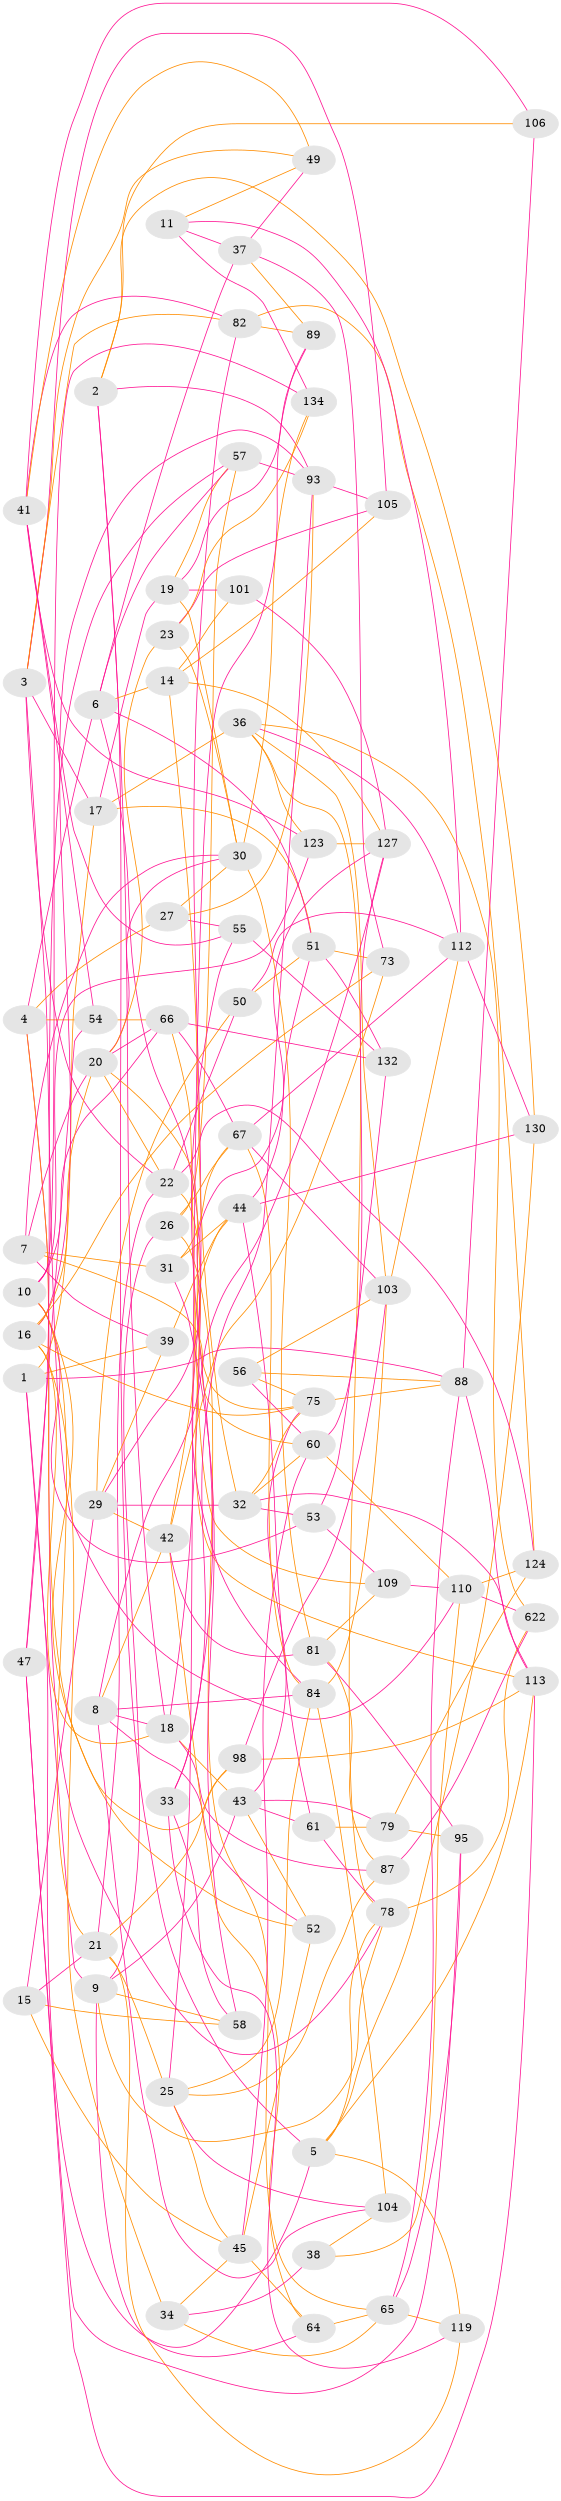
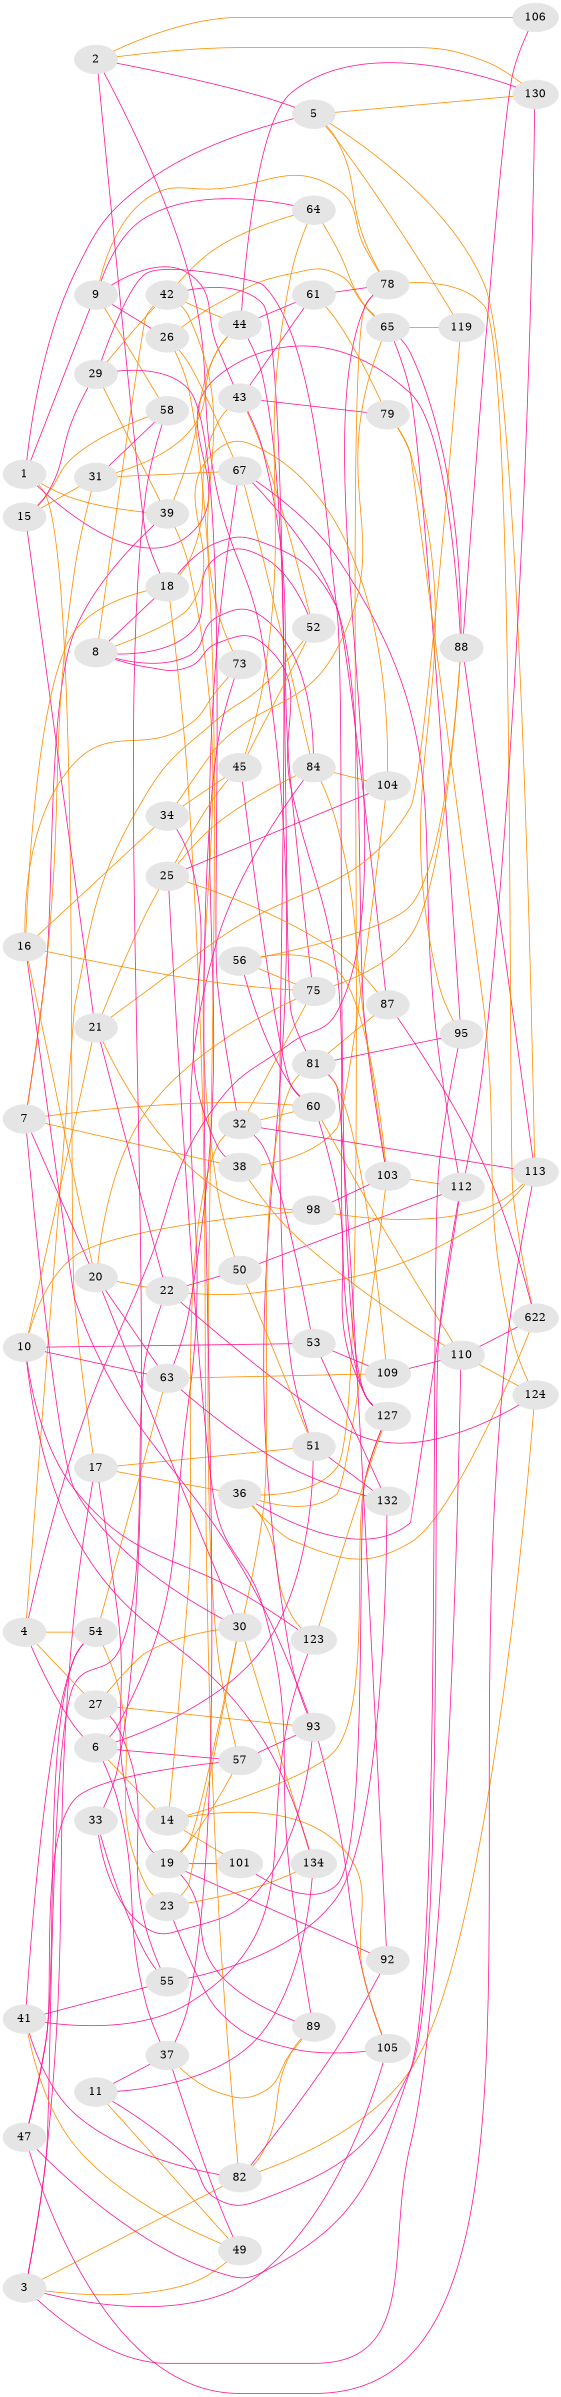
(108, 34) -> none
(133, 850) -> (126, 1804)
(194, 887) -> (205, 1382)
(351, 954) -> none
(167, 1020) -> (167, 1378)
none -> (119, 1140)
(115, 1290) -> (208, 891)
none -> (388, 1960)
(142, 2095) -> (287, 467)
(93, 2128) -> (70, 492)
(268, 2240) -> none
